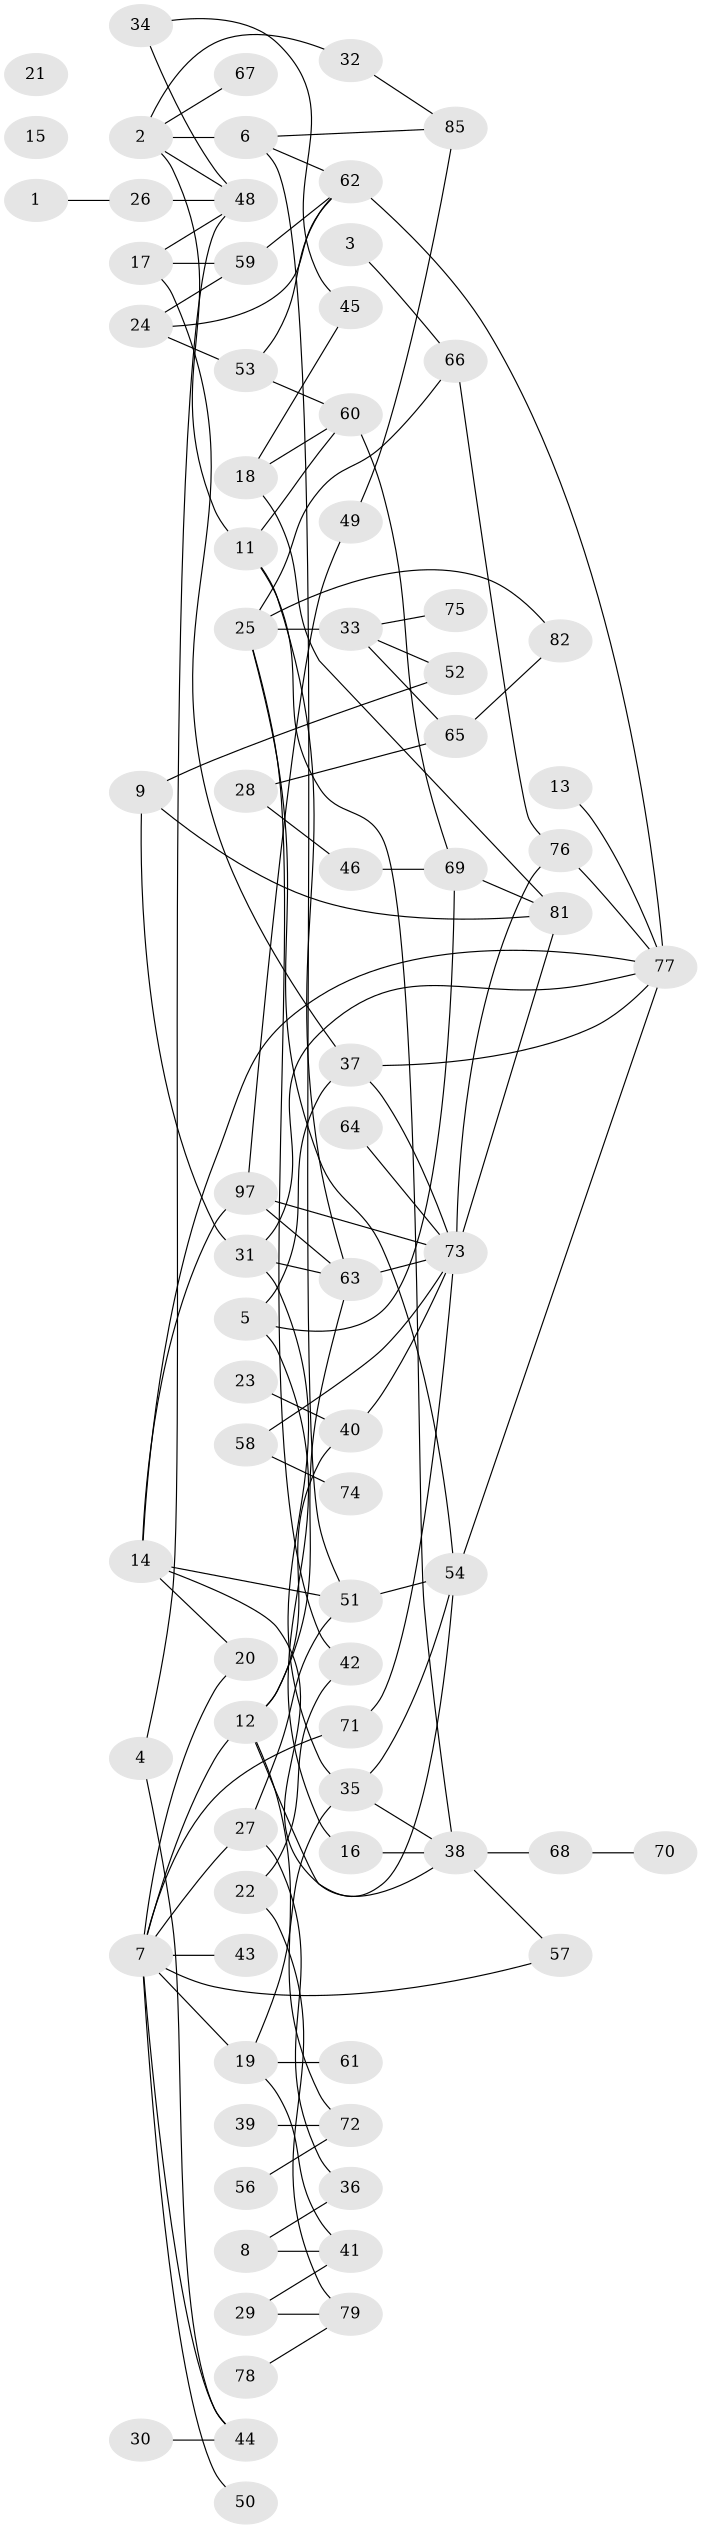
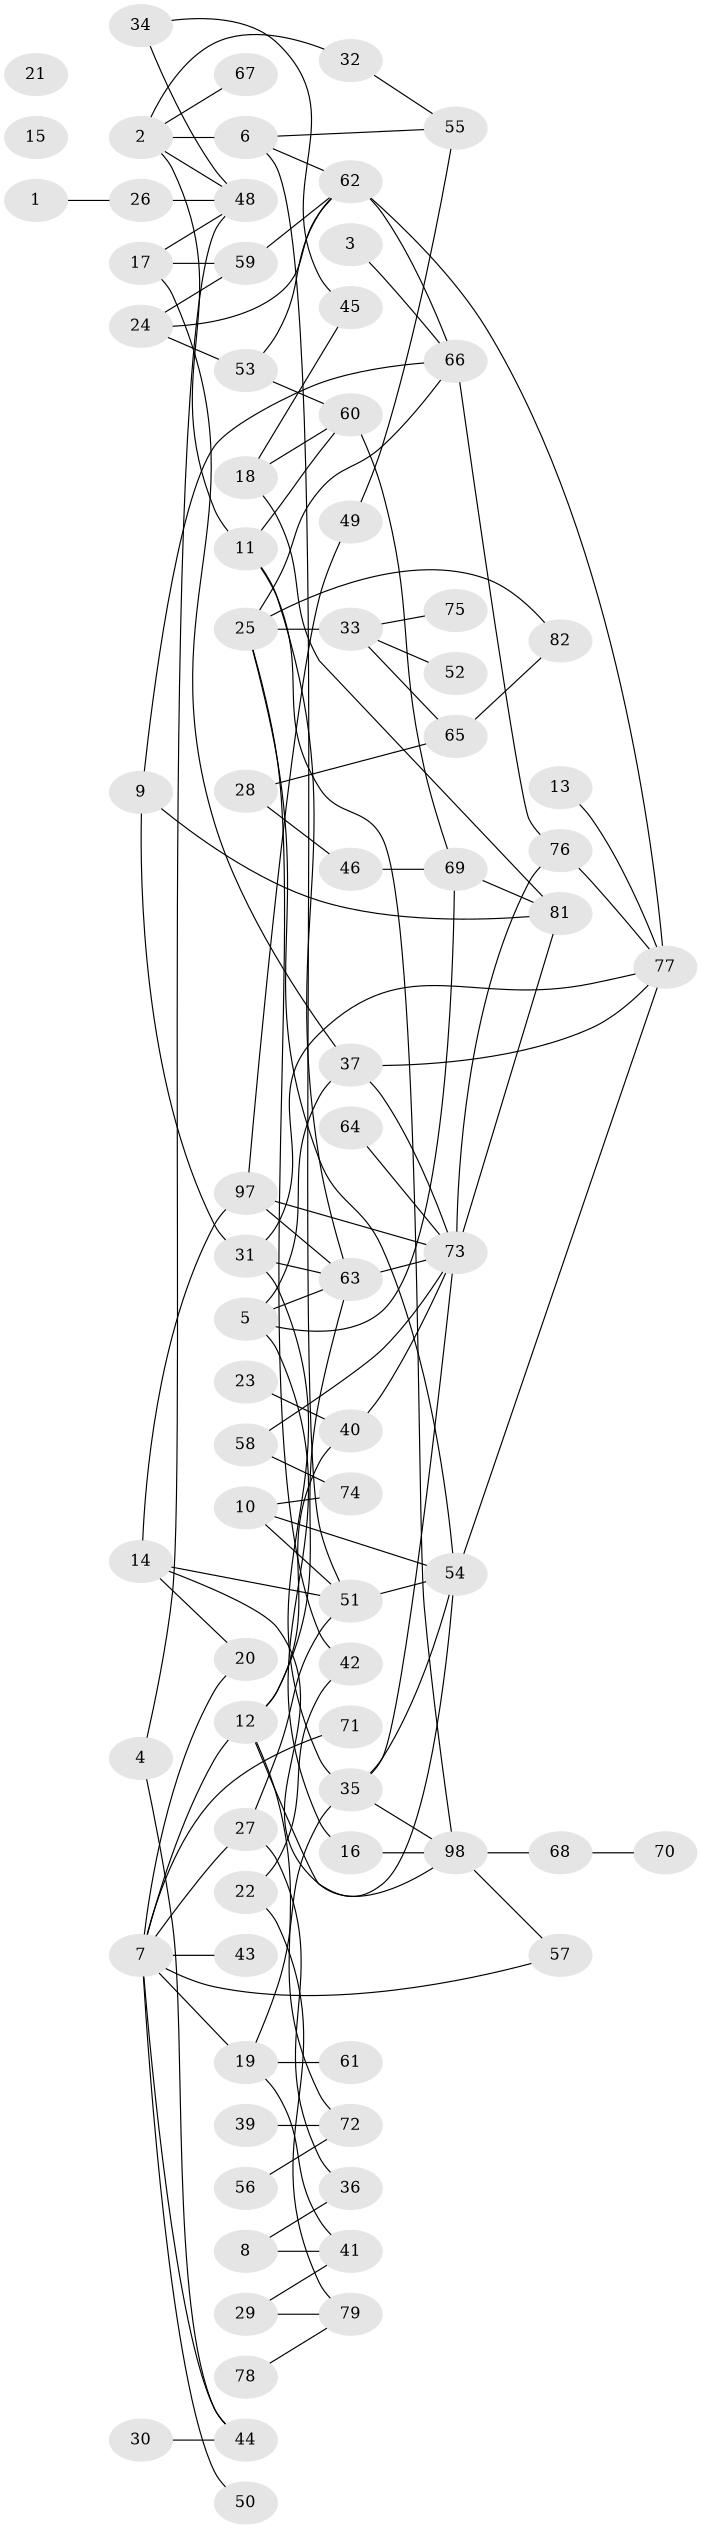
(456, 128) -> (456, 128)
none -> (414, 267)
(283, 733) -> (194, 494)
(238, 1096) -> none
none -> (298, 1299)
(429, 1485) -> (416, 1577)
none -> (246, 1508)
(456, 1853) -> (456, 1853)
